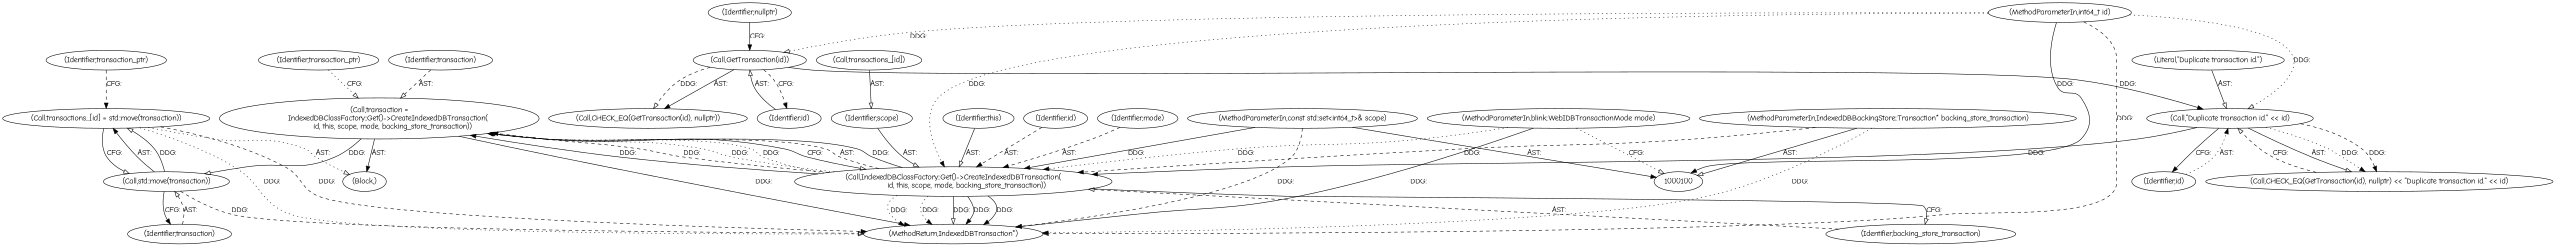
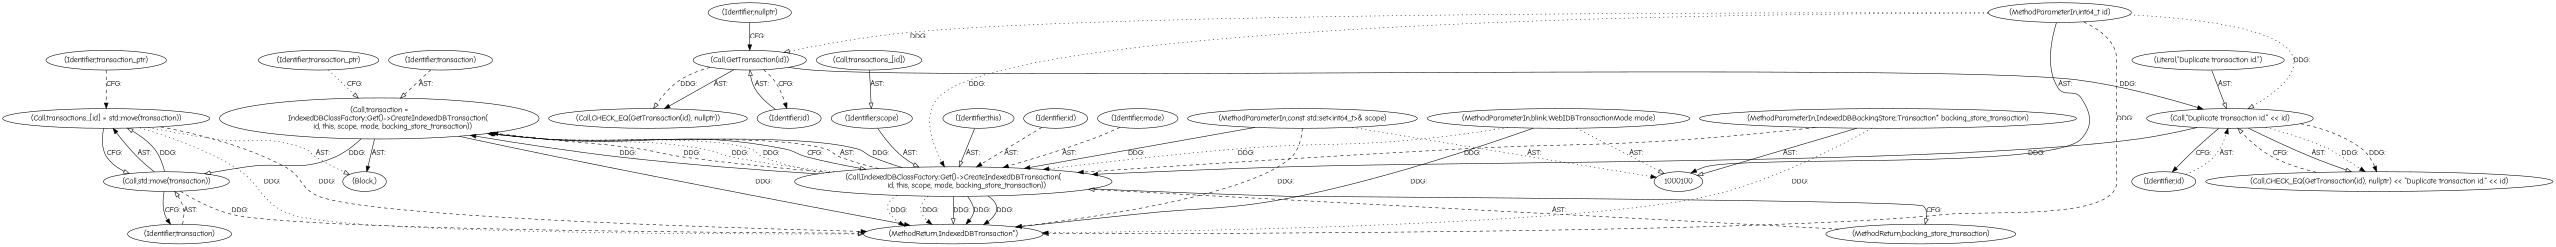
(2067, 84) -> (2067, 84)
(1502, 152) -> (1502, 152)
(1638, 153) -> (1638, 153)
(1921, 234) -> (1921, 234)
